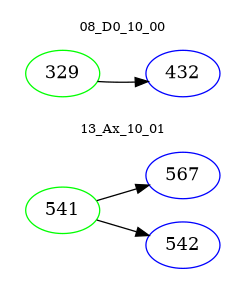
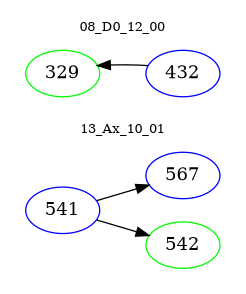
(123, 28) -> (123, 28)
(116, 82) -> (129, 65)
(63, 210) -> (63, 210)
(183, 245) -> (183, 245)
